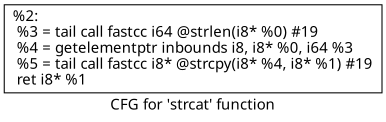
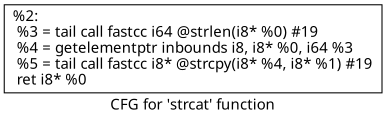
(50, 80) -> (50, 80)
